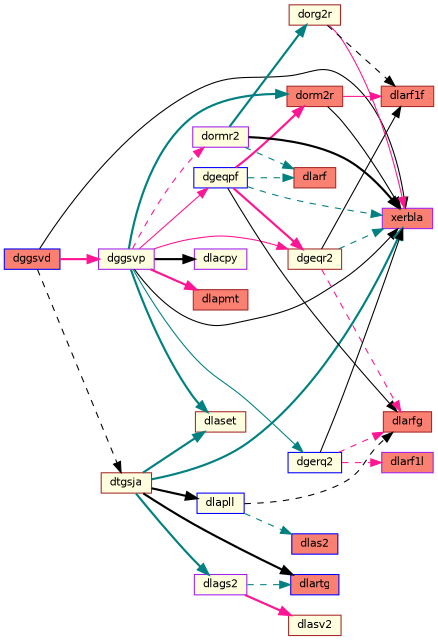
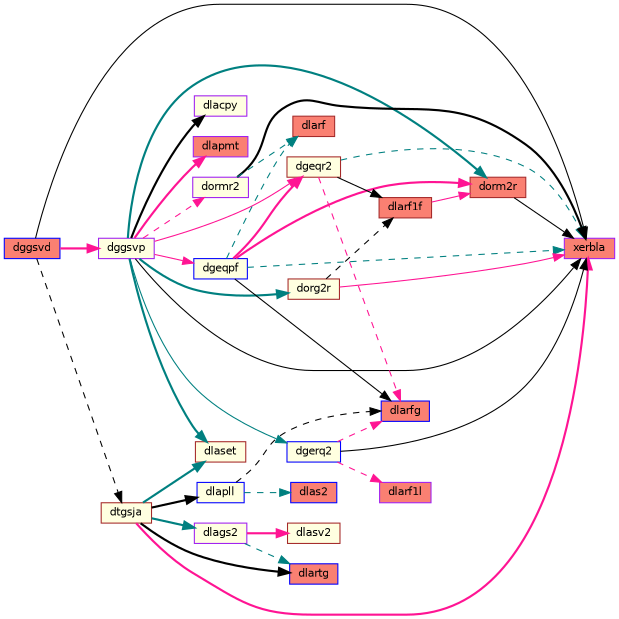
(261, 85) -> (204, 292)
(356, 96) -> (445, 199)
(221, 300) -> (221, 147)
(303, 391) -> (466, 597)
(407, 422) -> (405, 411)
